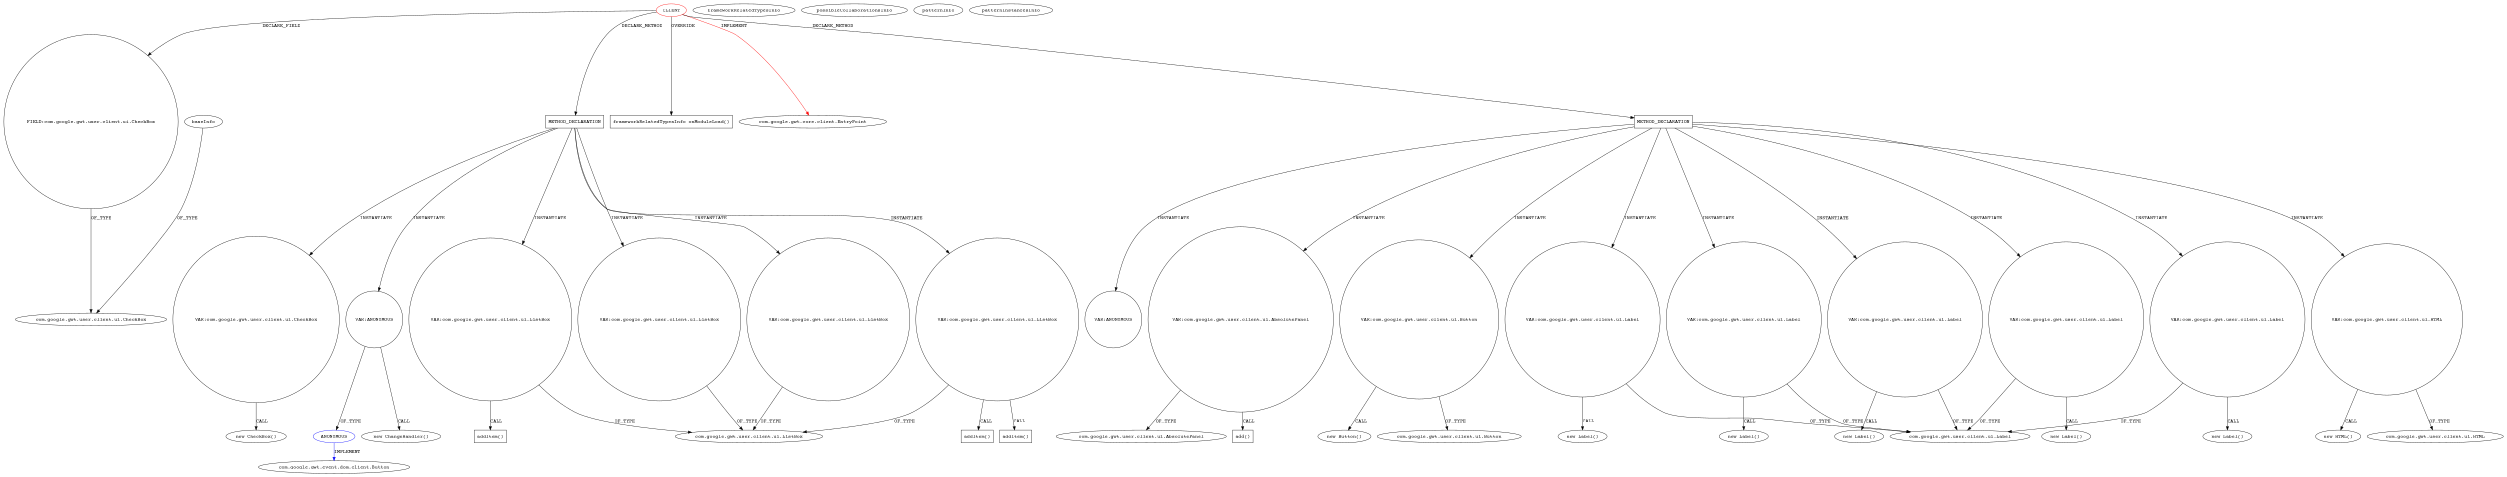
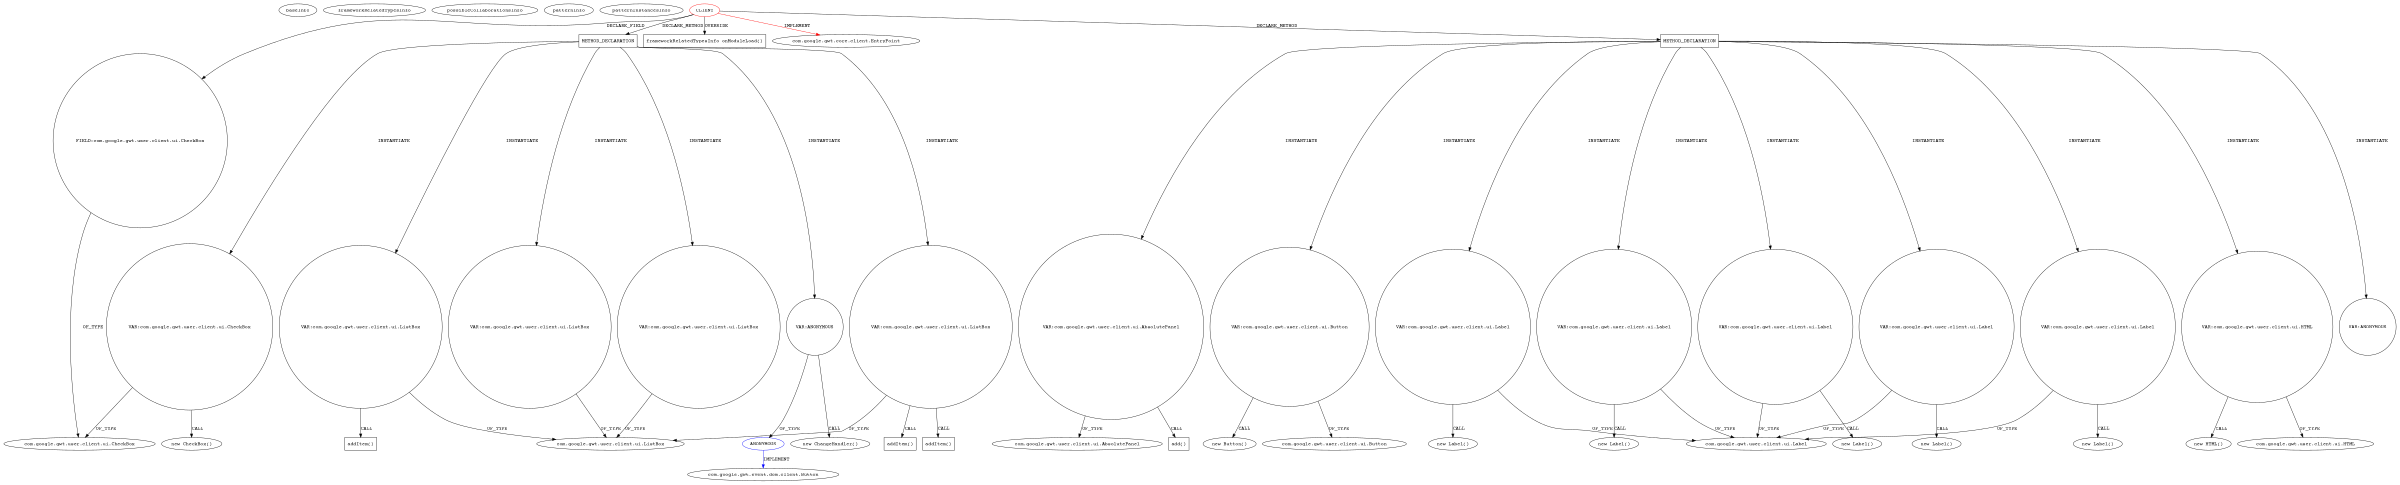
(168, 228) -> (110, 411)
